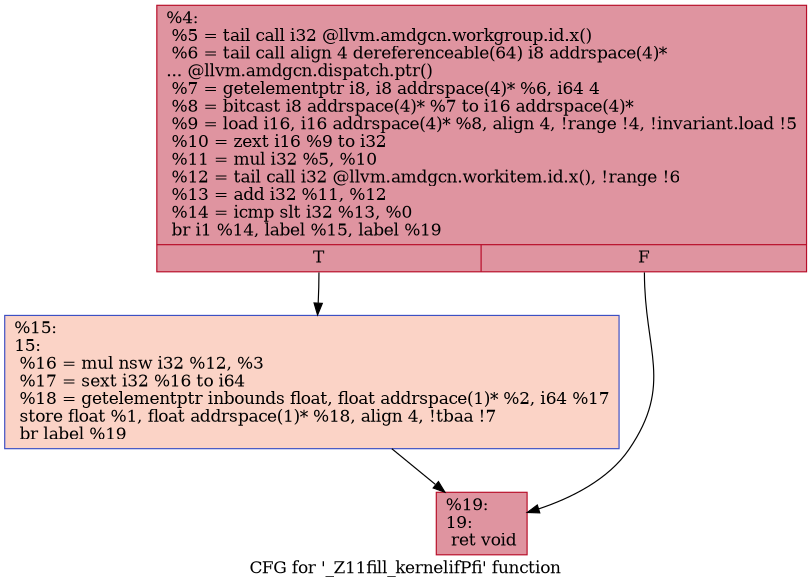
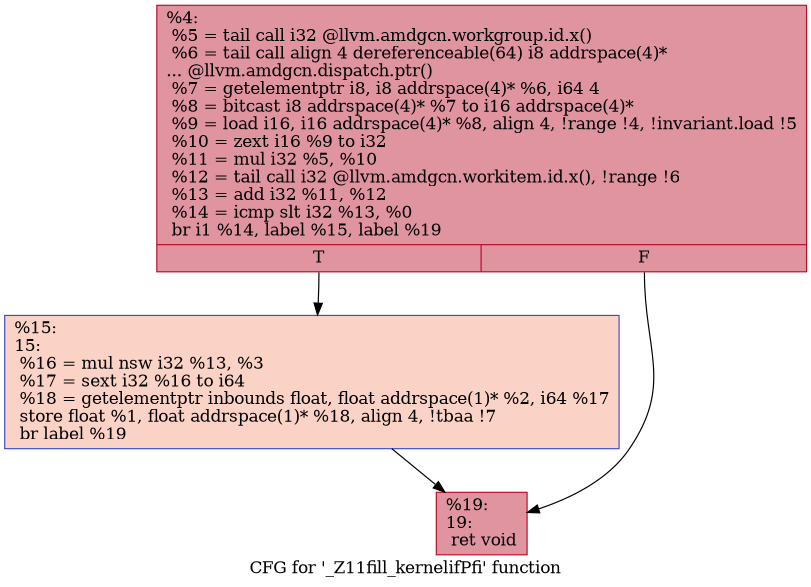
(139, 364) -> (139, 364)
